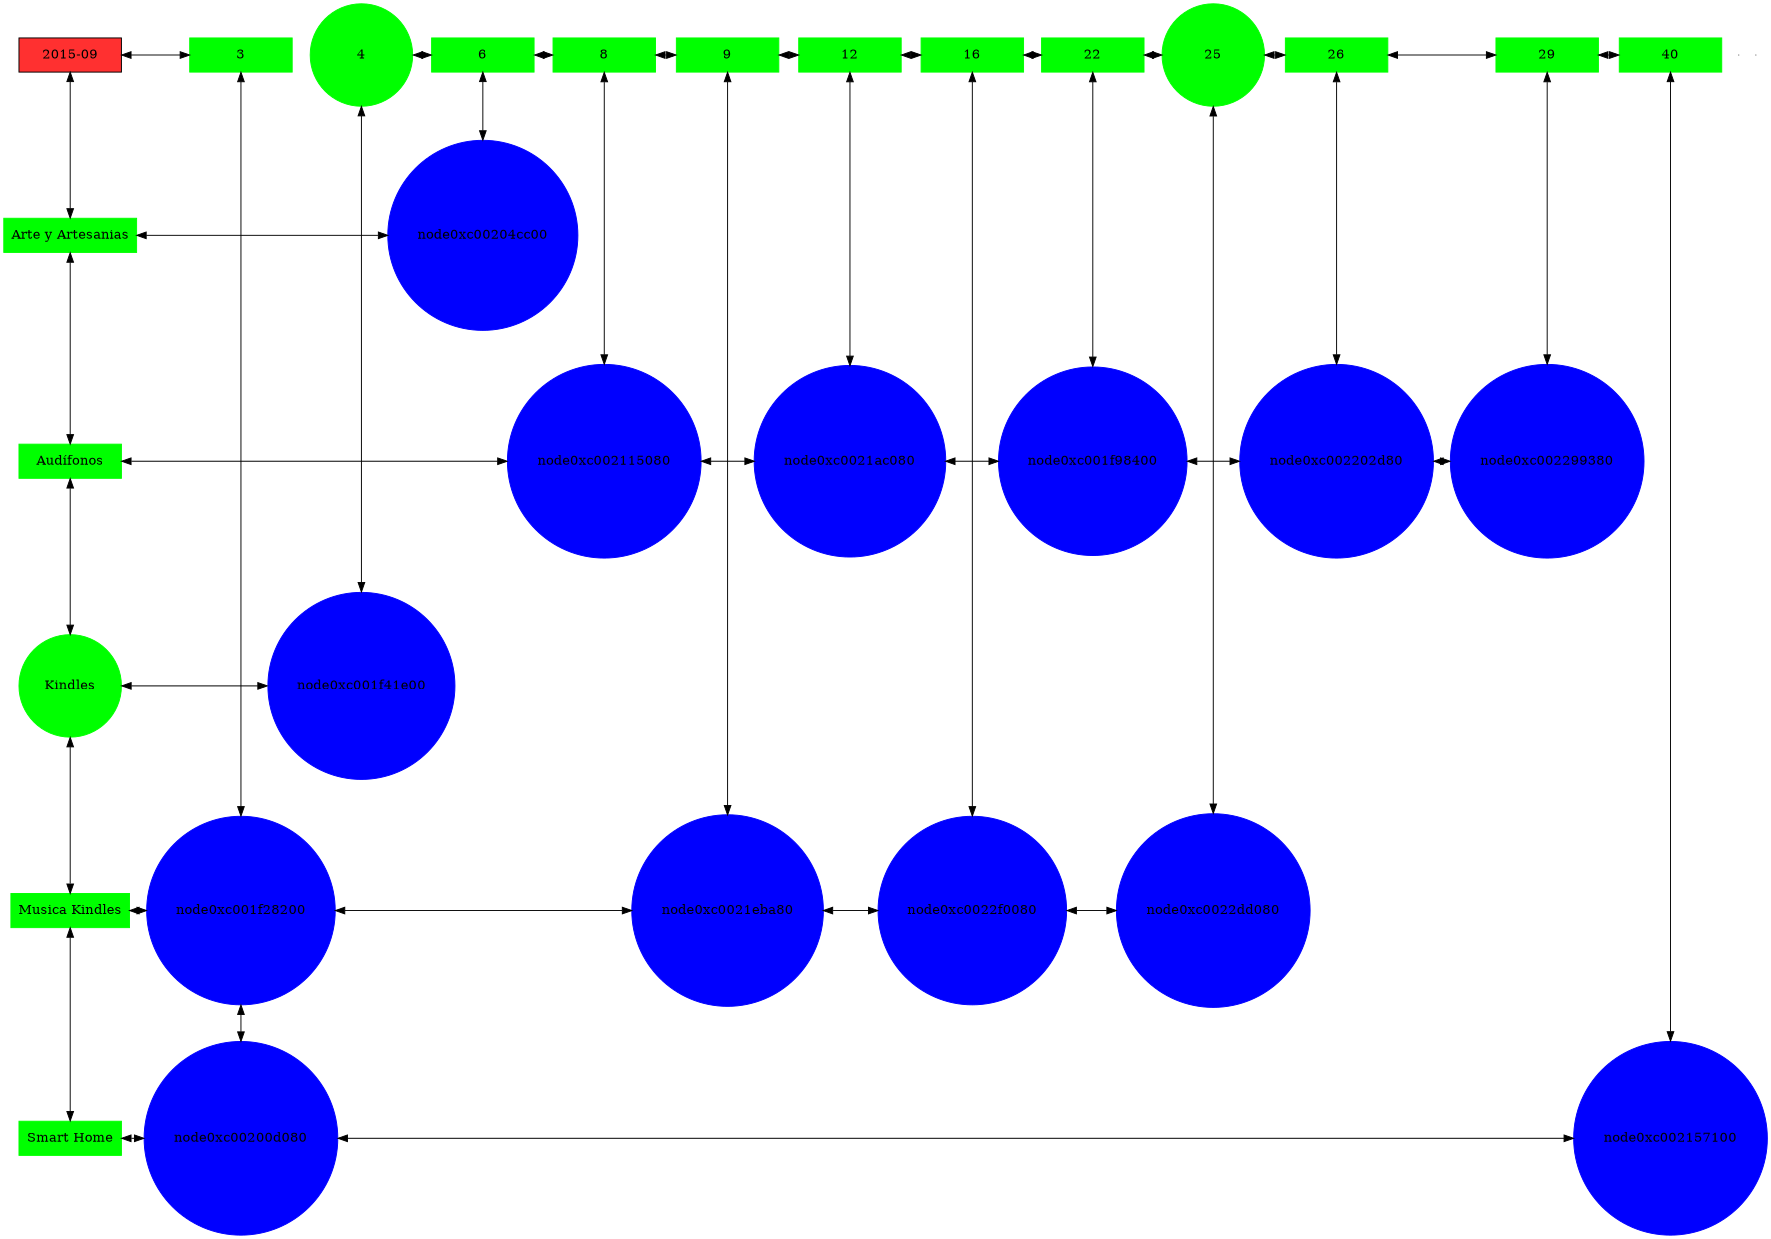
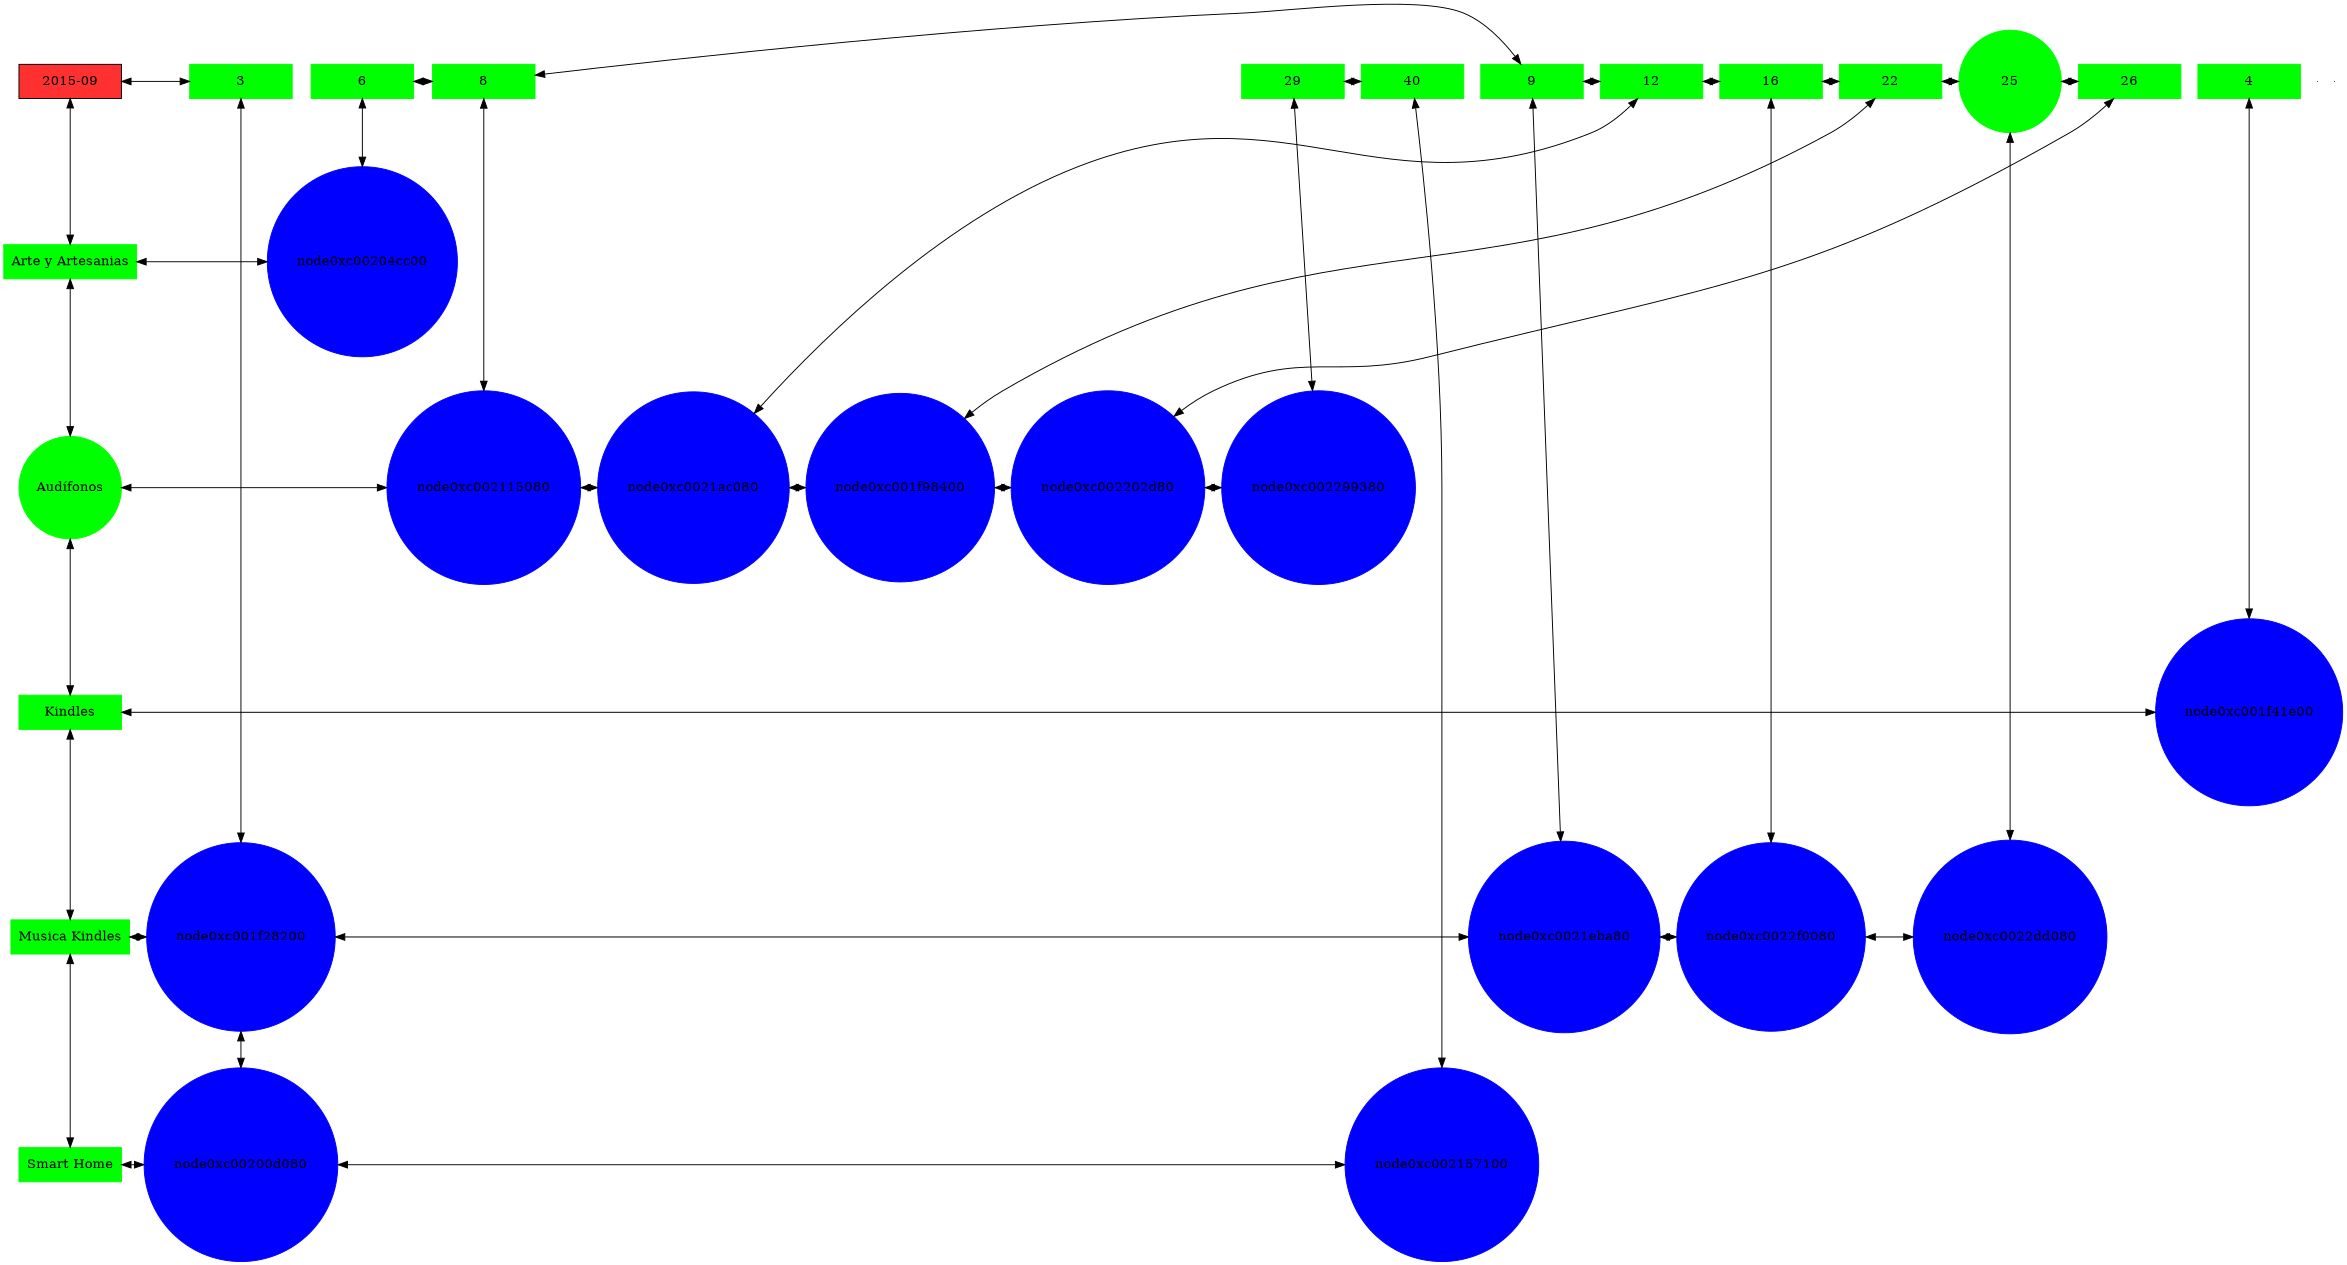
(361, 55) -> (2249, 81)
(423, 55) -> none
(1442, 55) -> none
(70, 461) -> (70, 488)
(70, 686) -> (70, 712)
